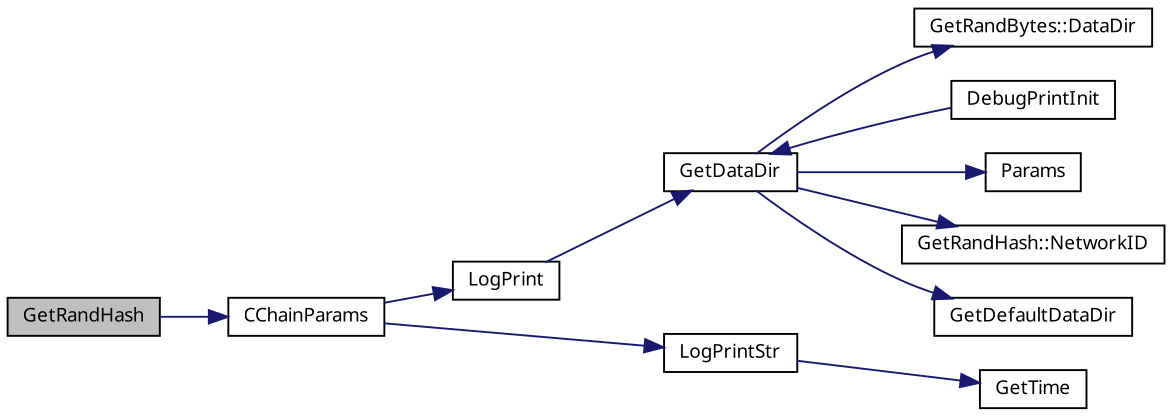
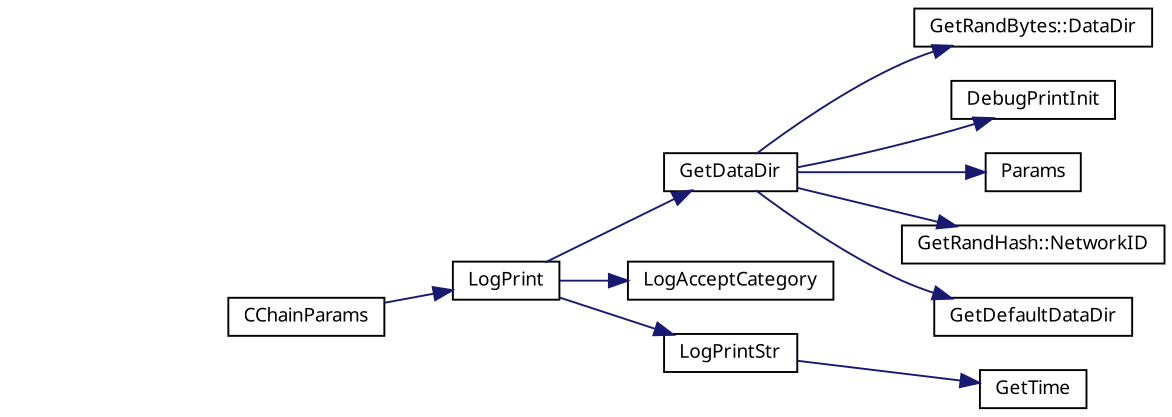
(870, 126) -> (886, 148)
none -> (731, 281)
(84, 317) -> none
(514, 335) -> (607, 313)
